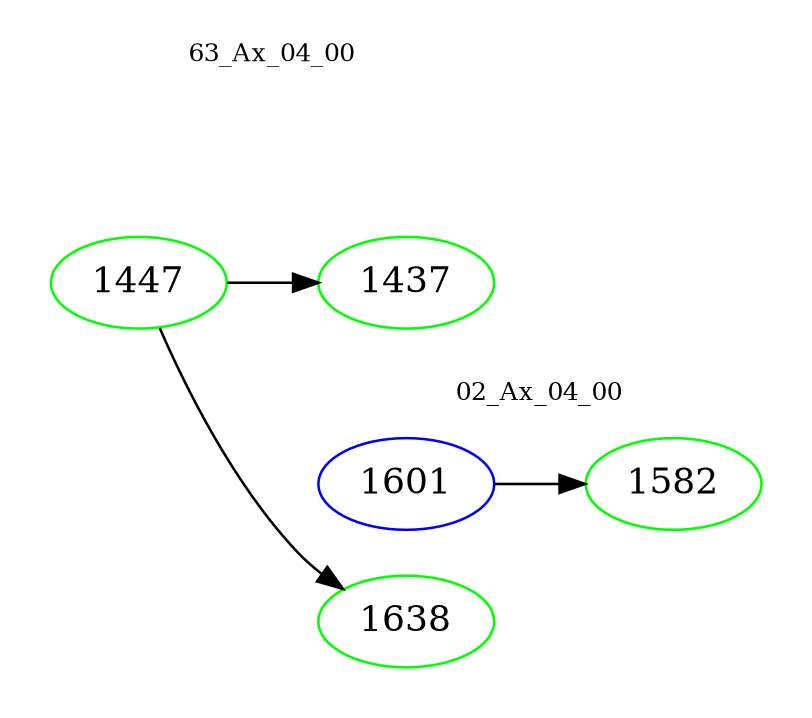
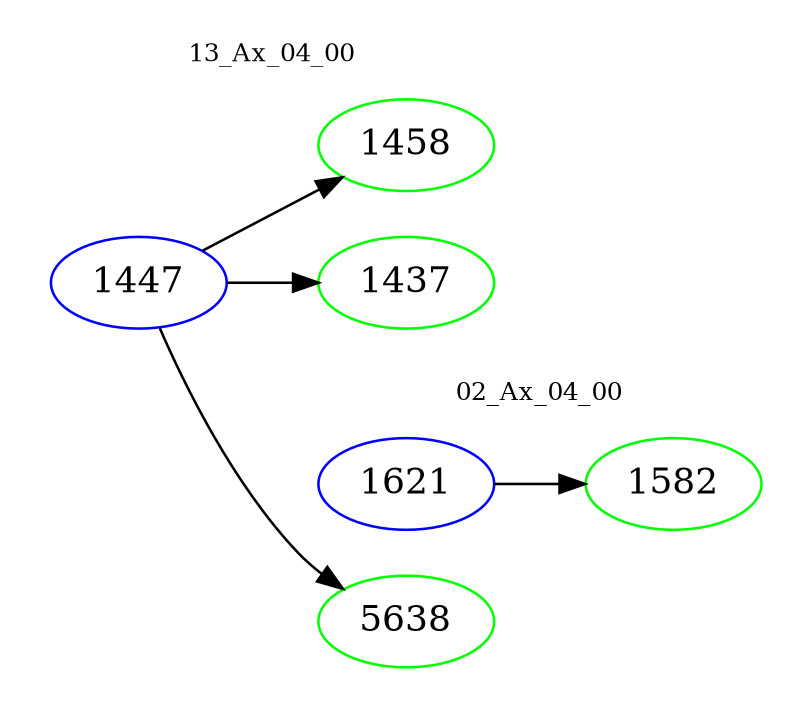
(272, 55) -> (272, 55)
none -> (406, 145)
(139, 283) -> (139, 283)
(406, 484) -> (406, 484)
(406, 622) -> (406, 622)
